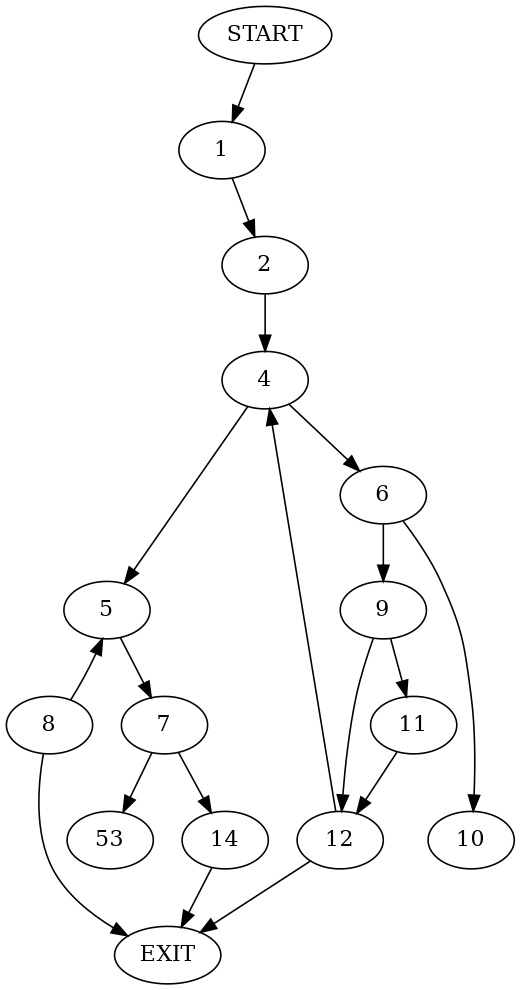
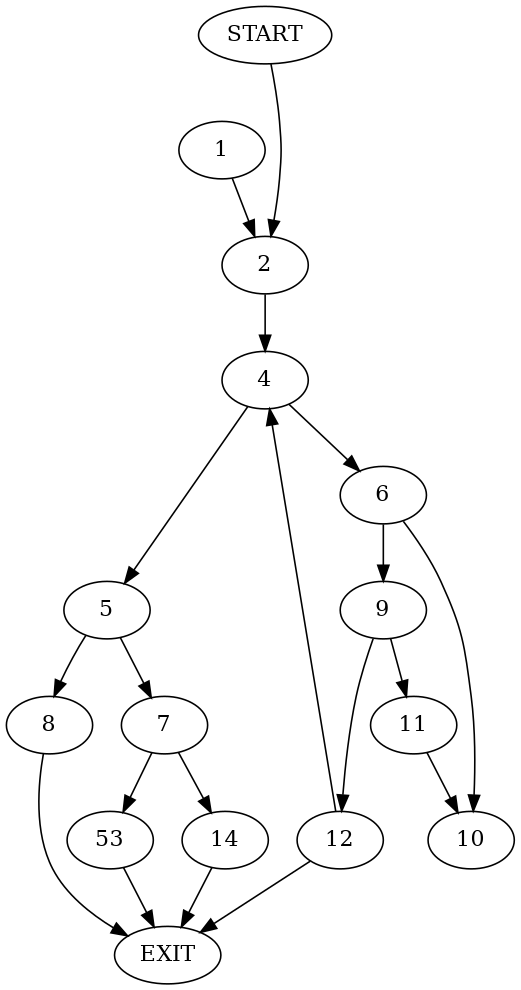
(246, 85) -> (281, 142)
(84, 677) -> (73, 658)
(381, 776) -> (439, 775)
none -> (135, 890)
